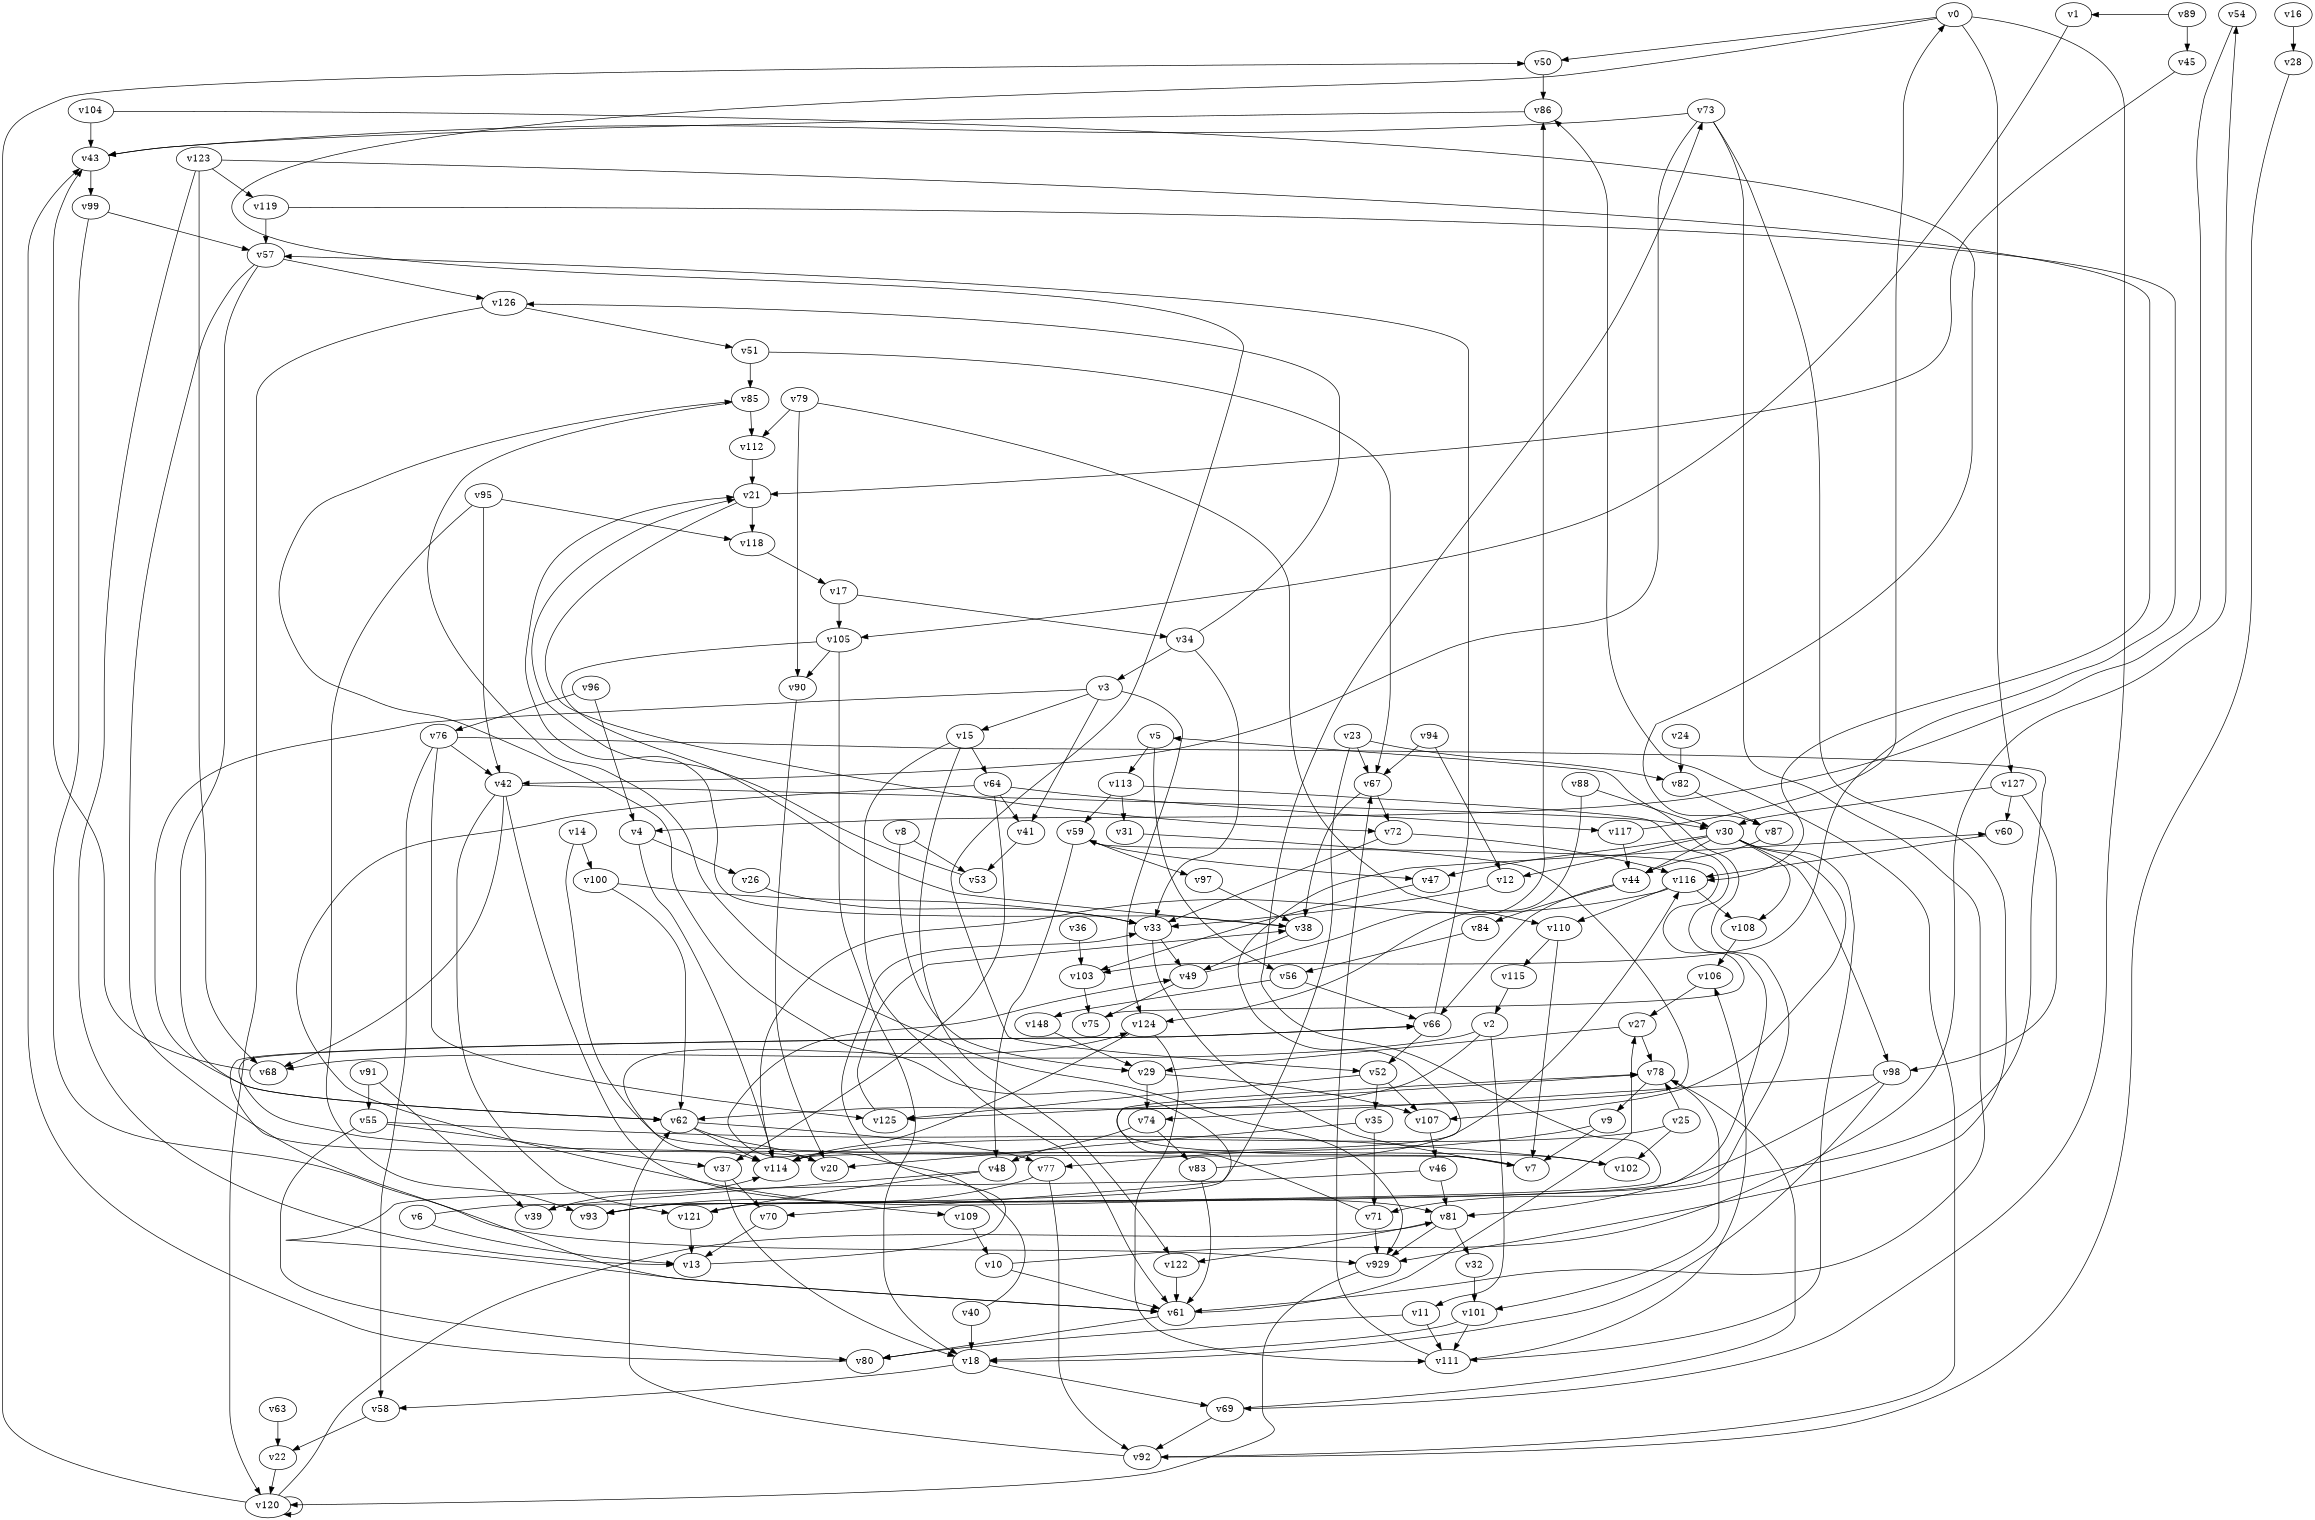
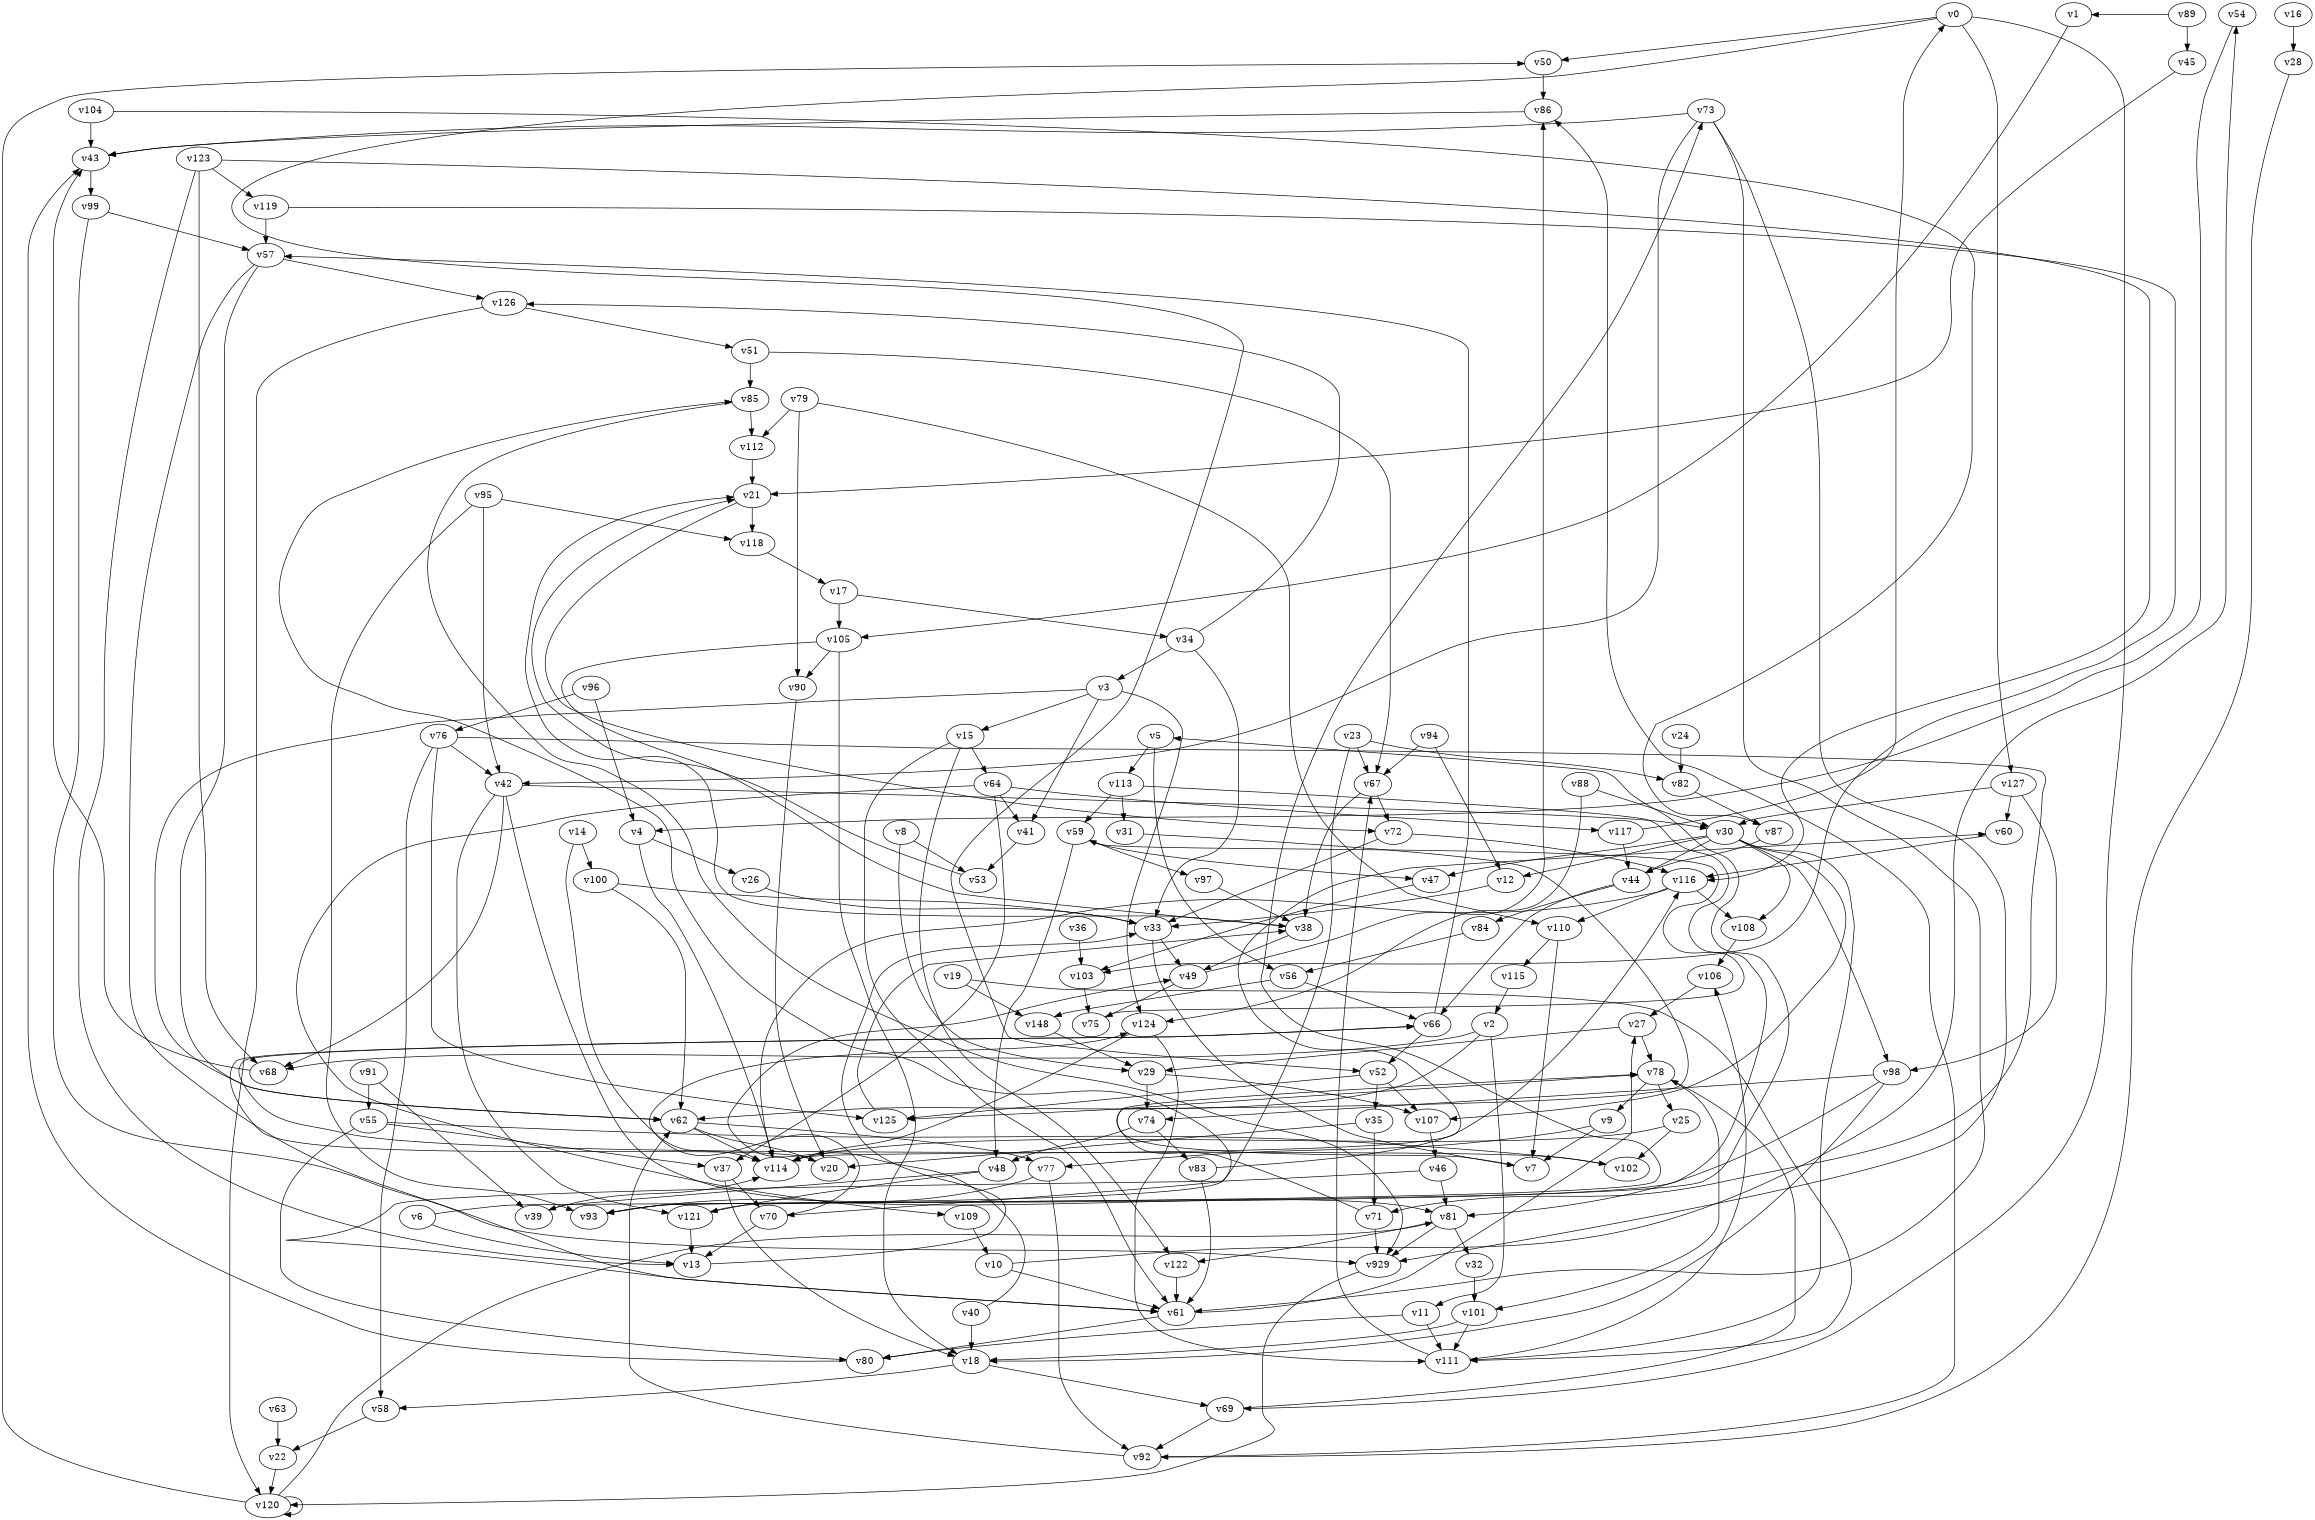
none -> (953, 977)
(1674, 1099) -> (1665, 1098)
(692, 1142) -> (712, 1077)
